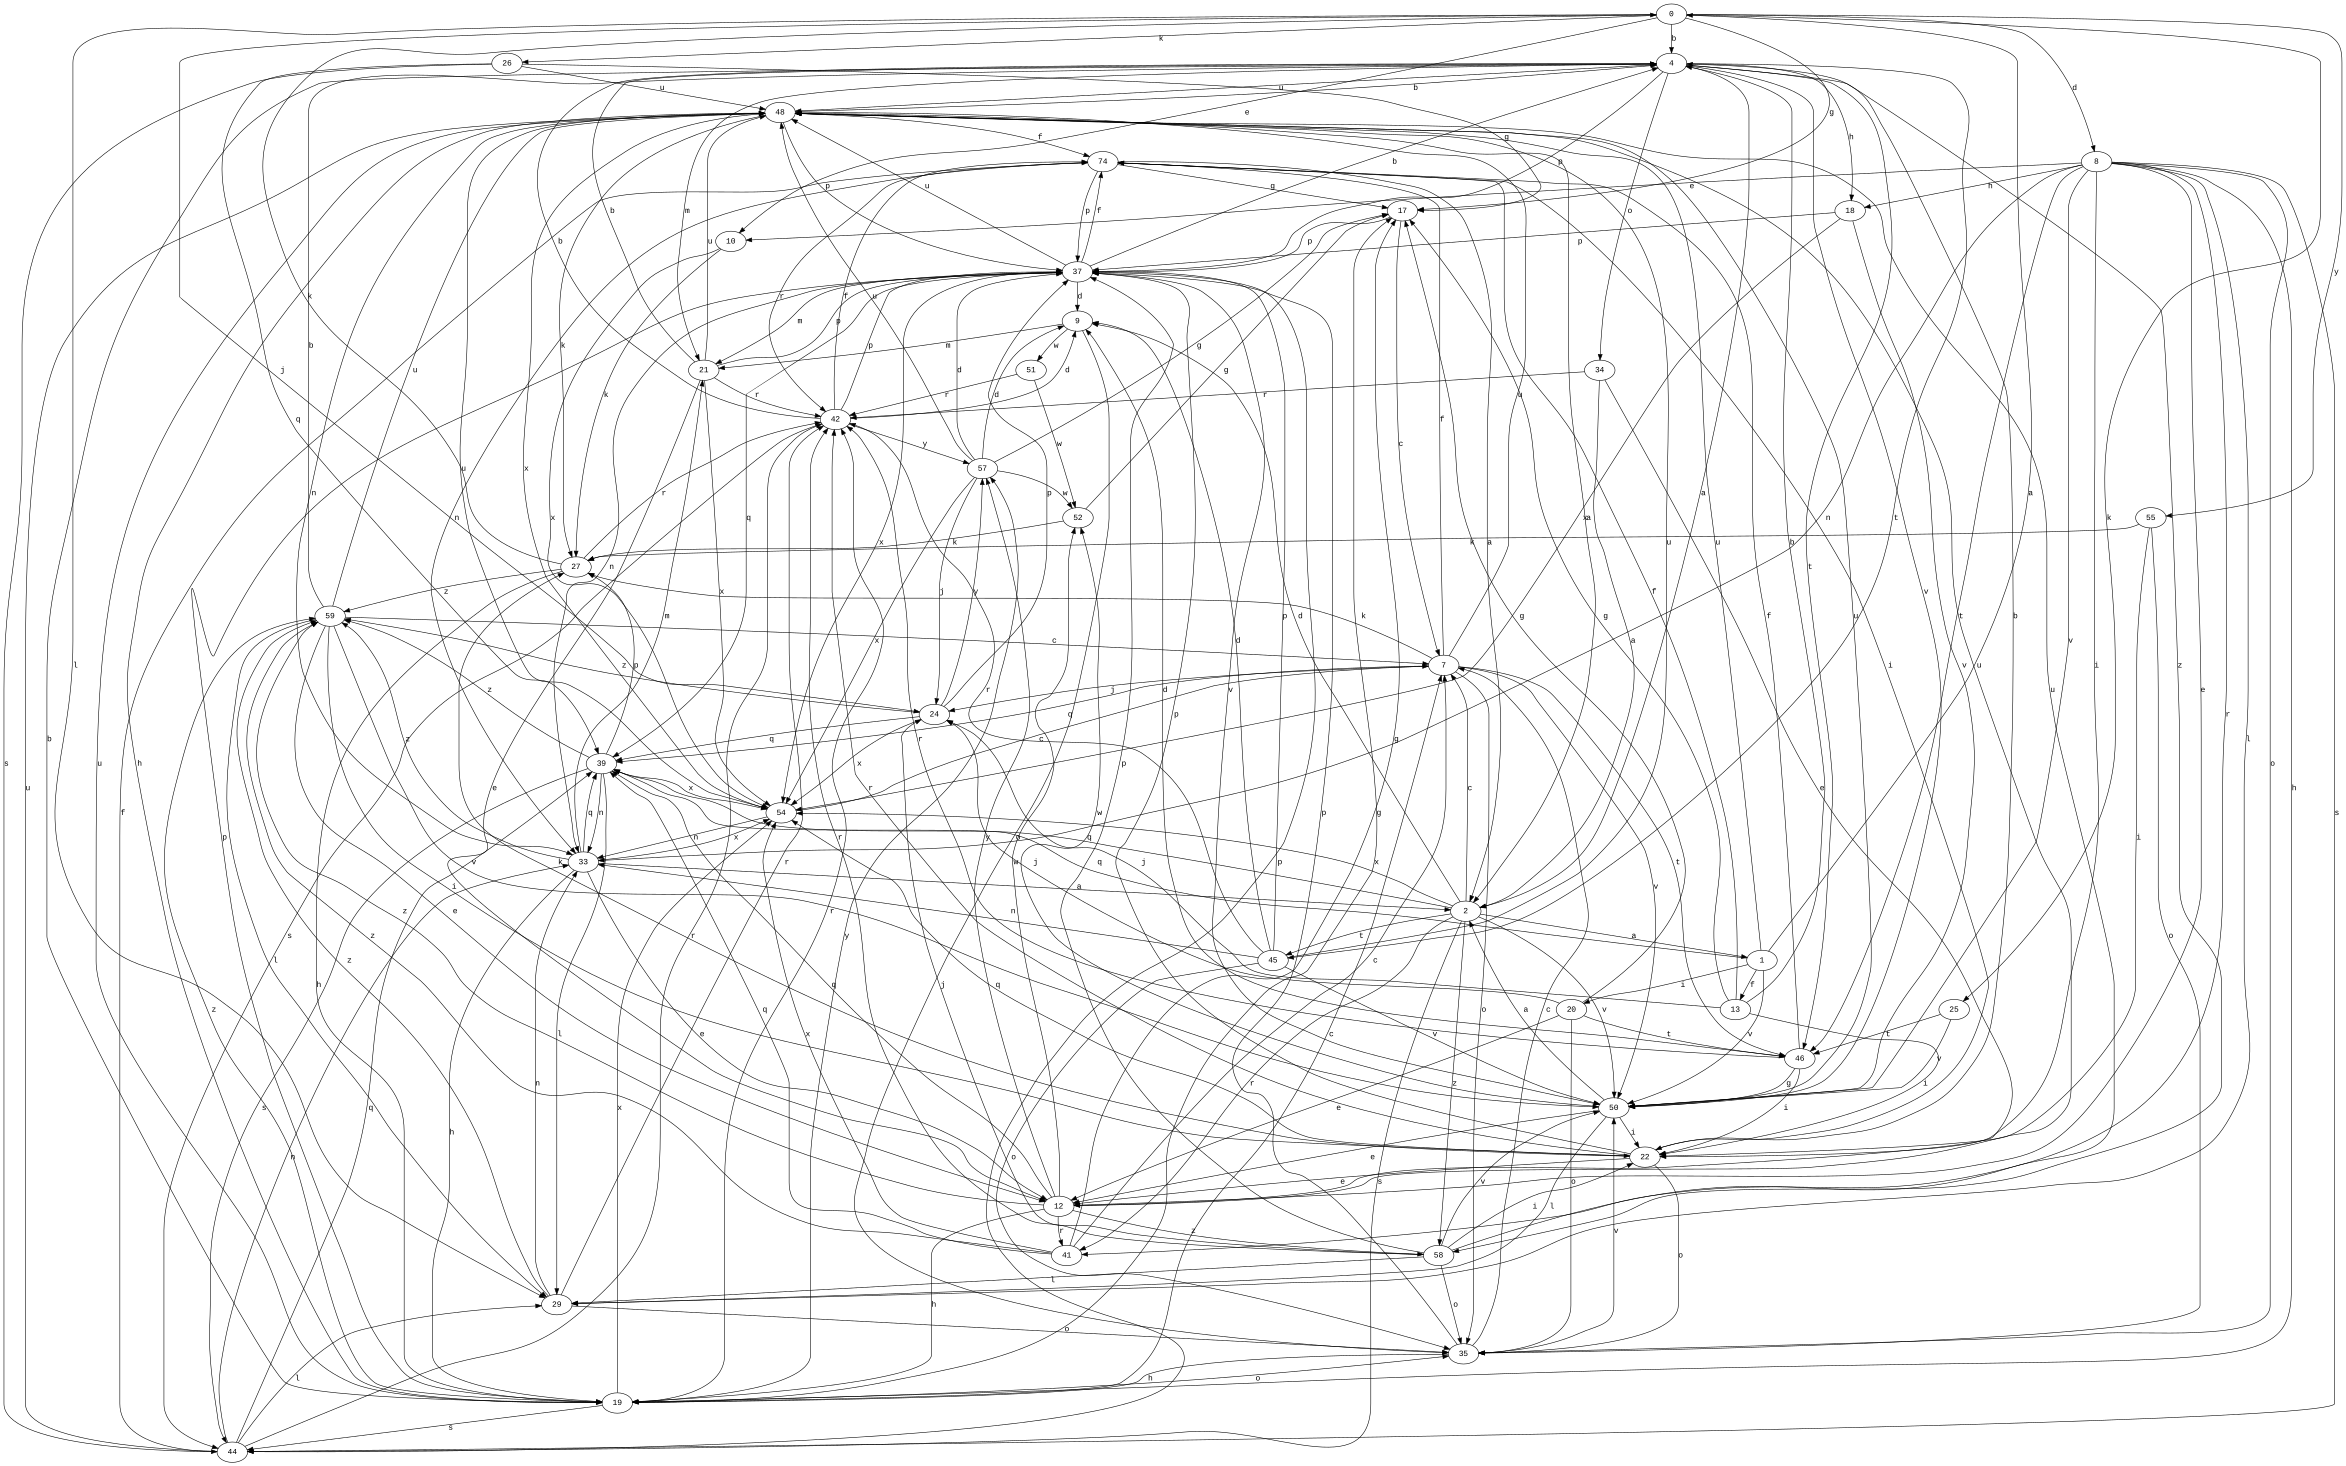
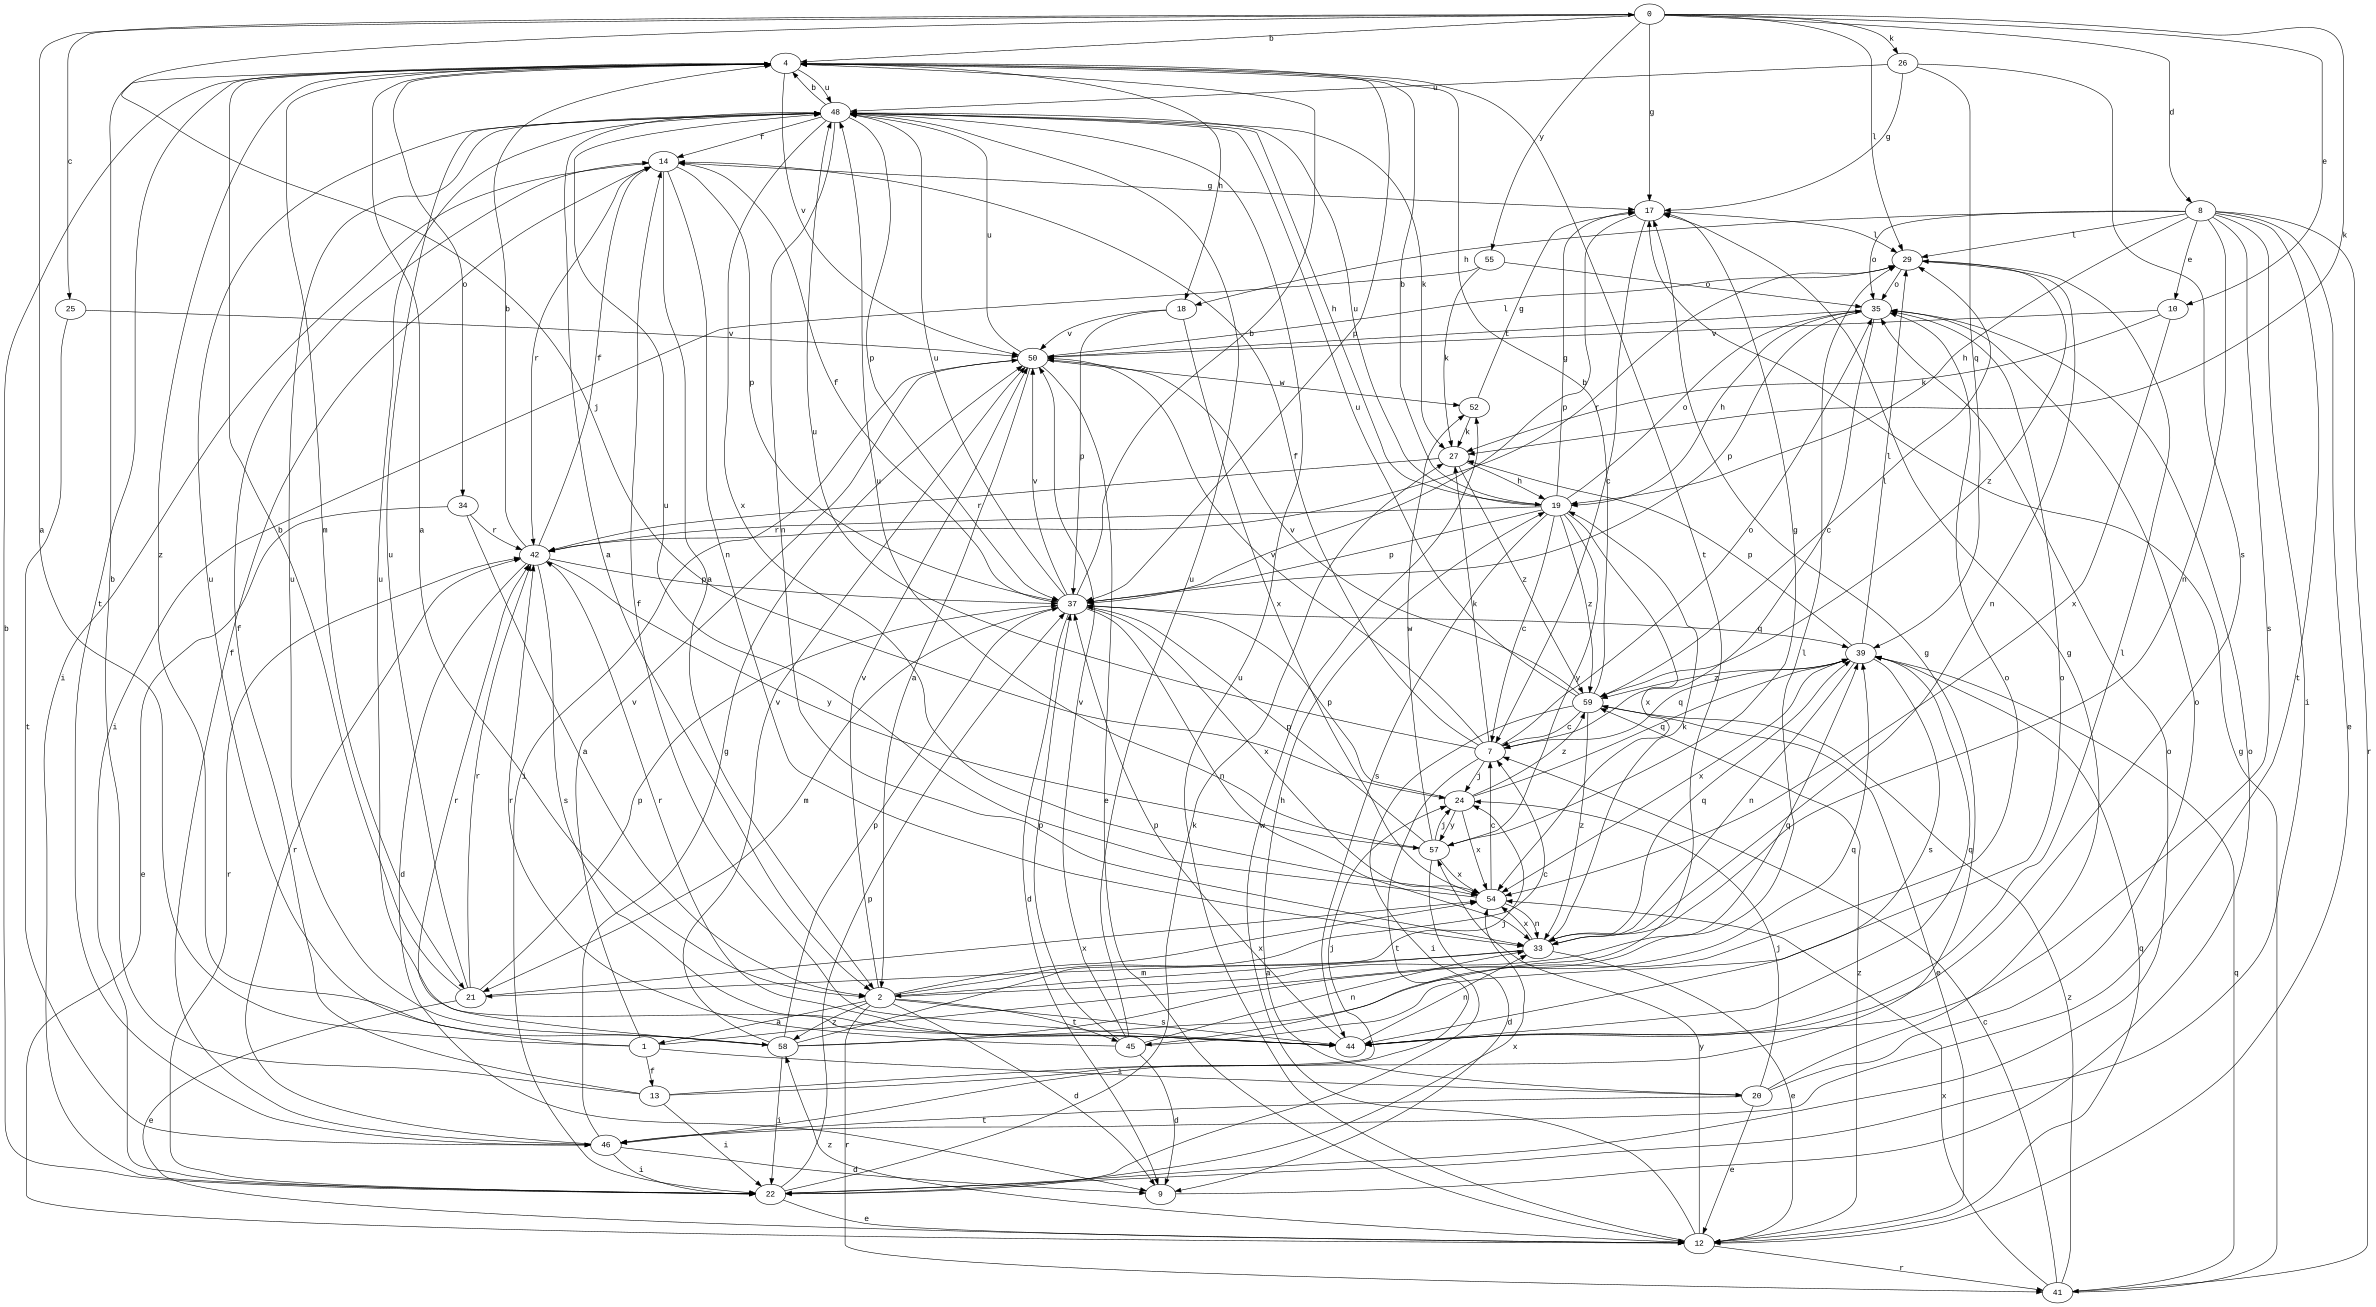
(662, 42) -> (2333, 264)
(1103, 162) -> (664, 162)
none -> (1769, 219)
(894, 349) -> none
(960, 370) -> (1289, 727)
(1031, 370) -> none
(2109, 518) -> (70, 162)
(2050, 770) -> (1606, 334)
(423, 777) -> (1579, 826)
(998, 985) -> (1515, 1047)
(452, 1133) -> (1685, 727)
(1616, 1231) -> (1507, 334)
(899, 1373) -> (1265, 949)
